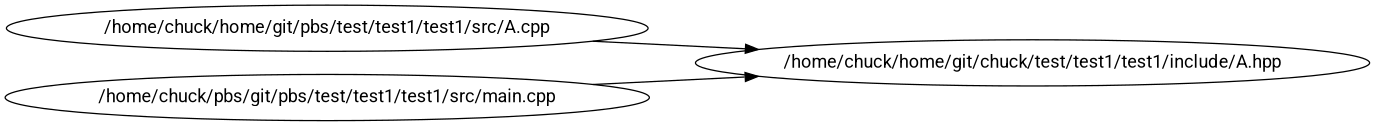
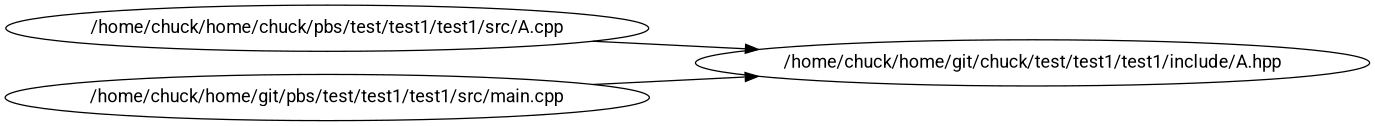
(327, 28) -> (327, 28)
(327, 98) -> (327, 98)
